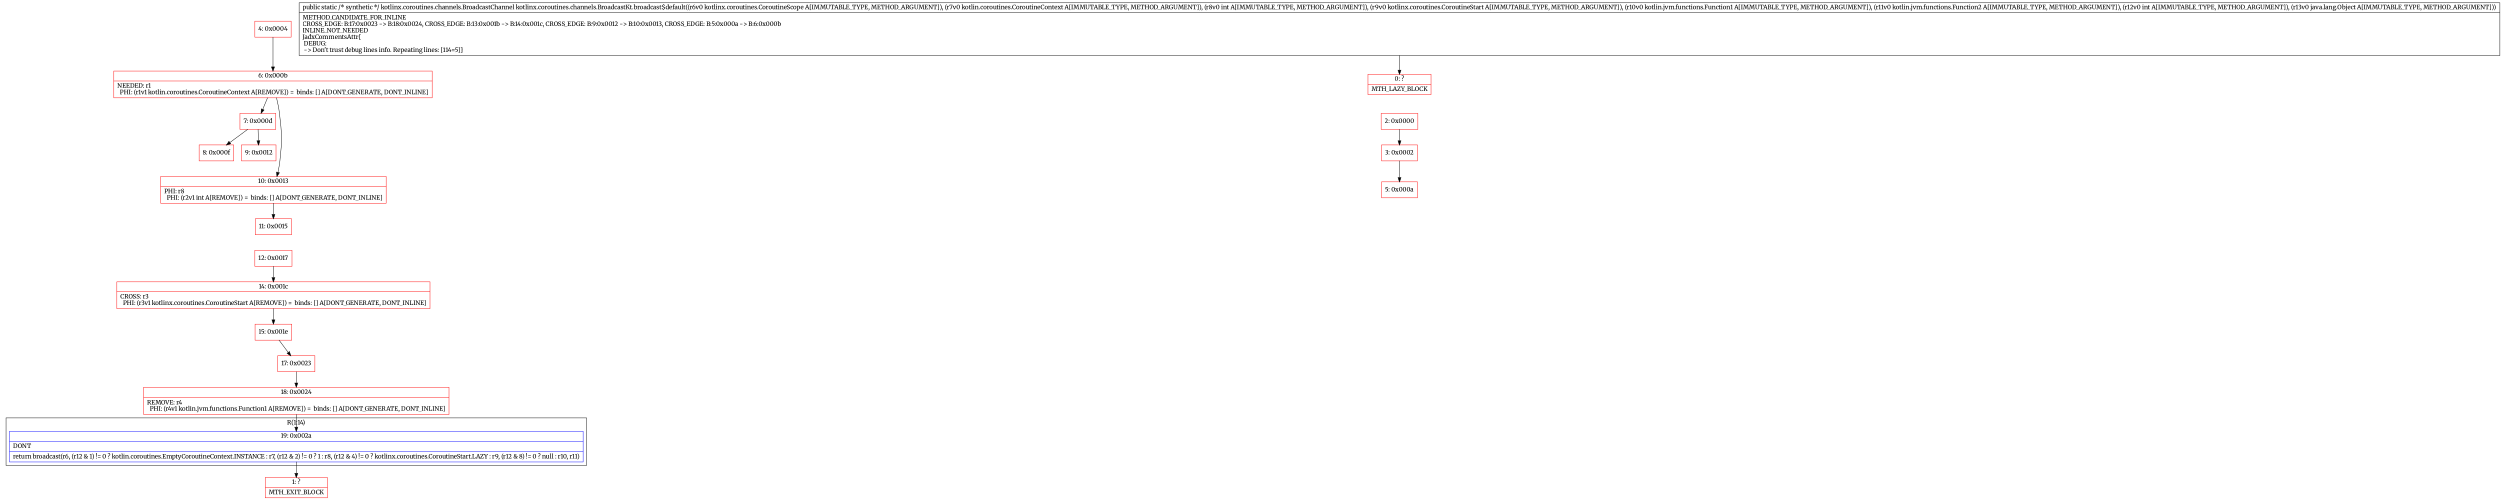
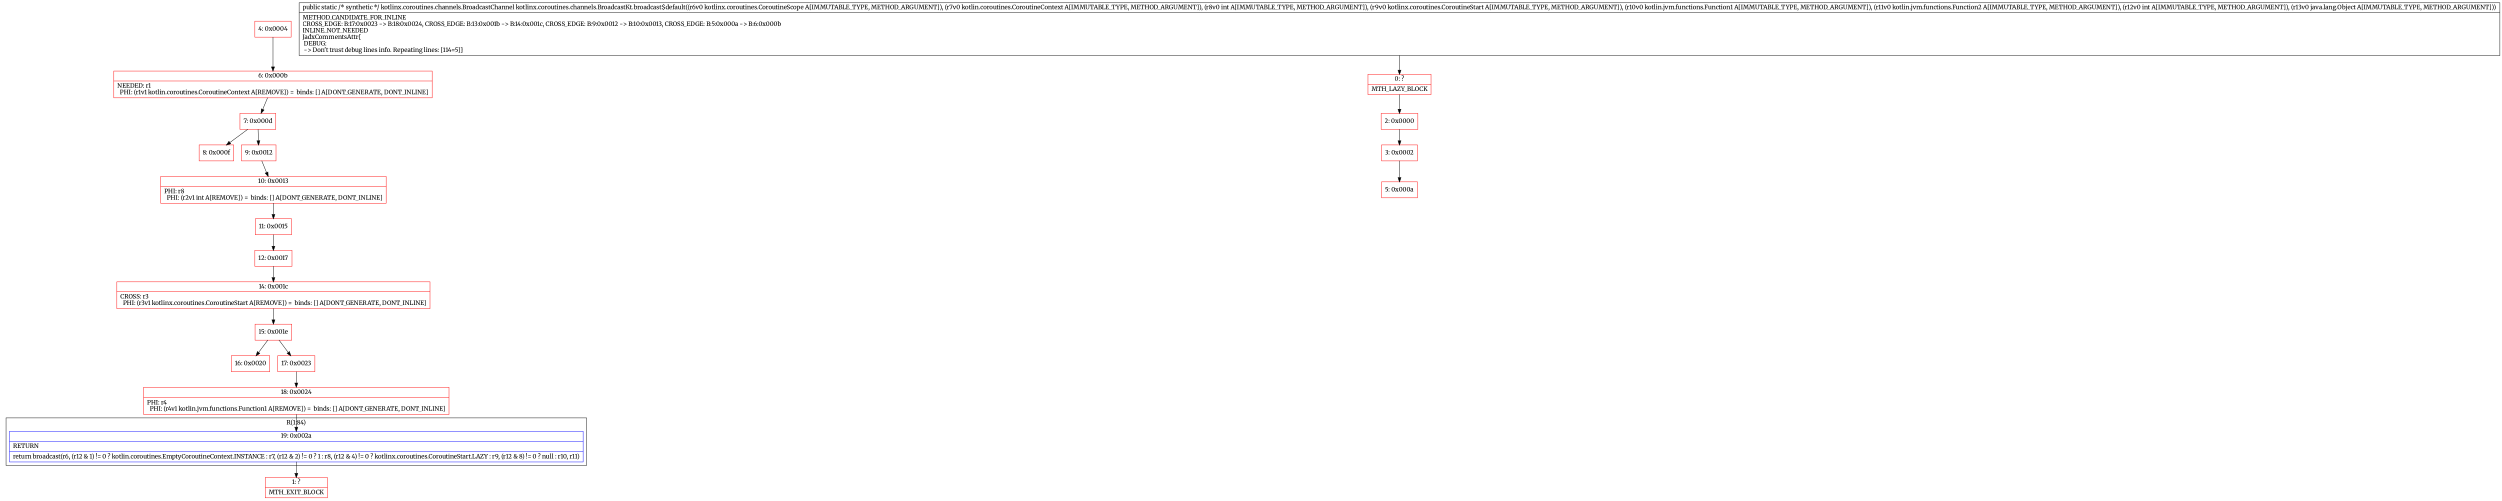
none -> (1400, 102)
(281, 135) -> (264, 167)
none -> (273, 240)
none -> (251, 364)
(165, 403) -> (158, 403)
(296, 423) -> (296, 423)
(22, 446) -> (26, 446)
